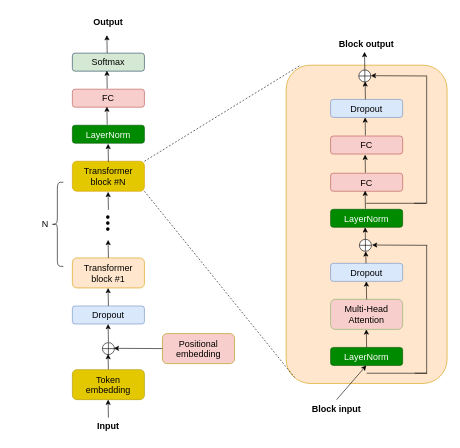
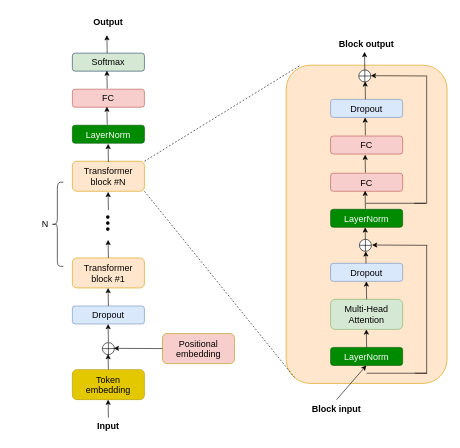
(108, 176) -> (108, 176)
(366, 314) -> (366, 314)
